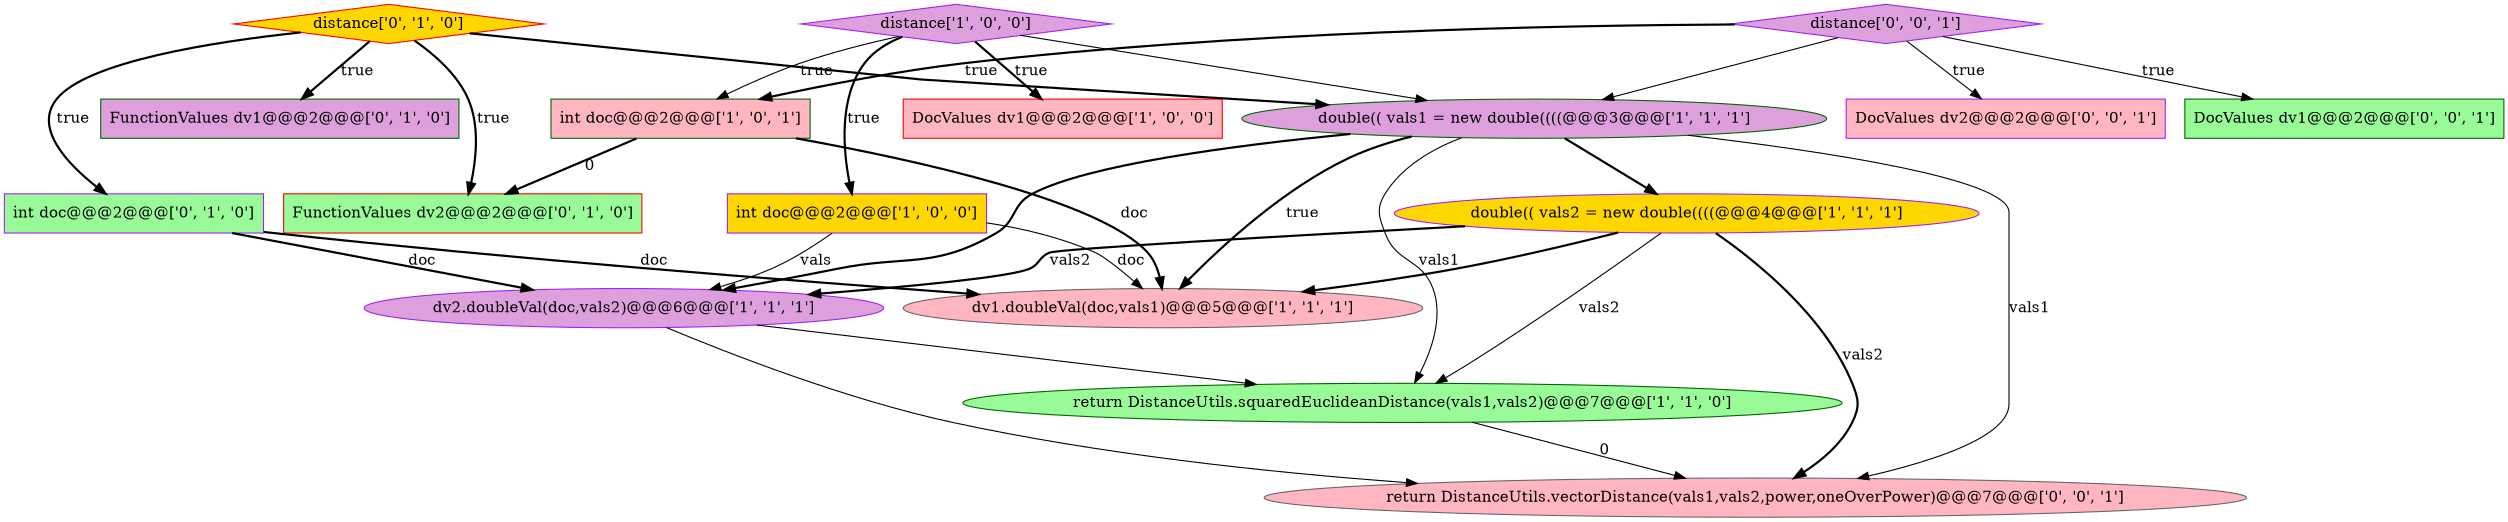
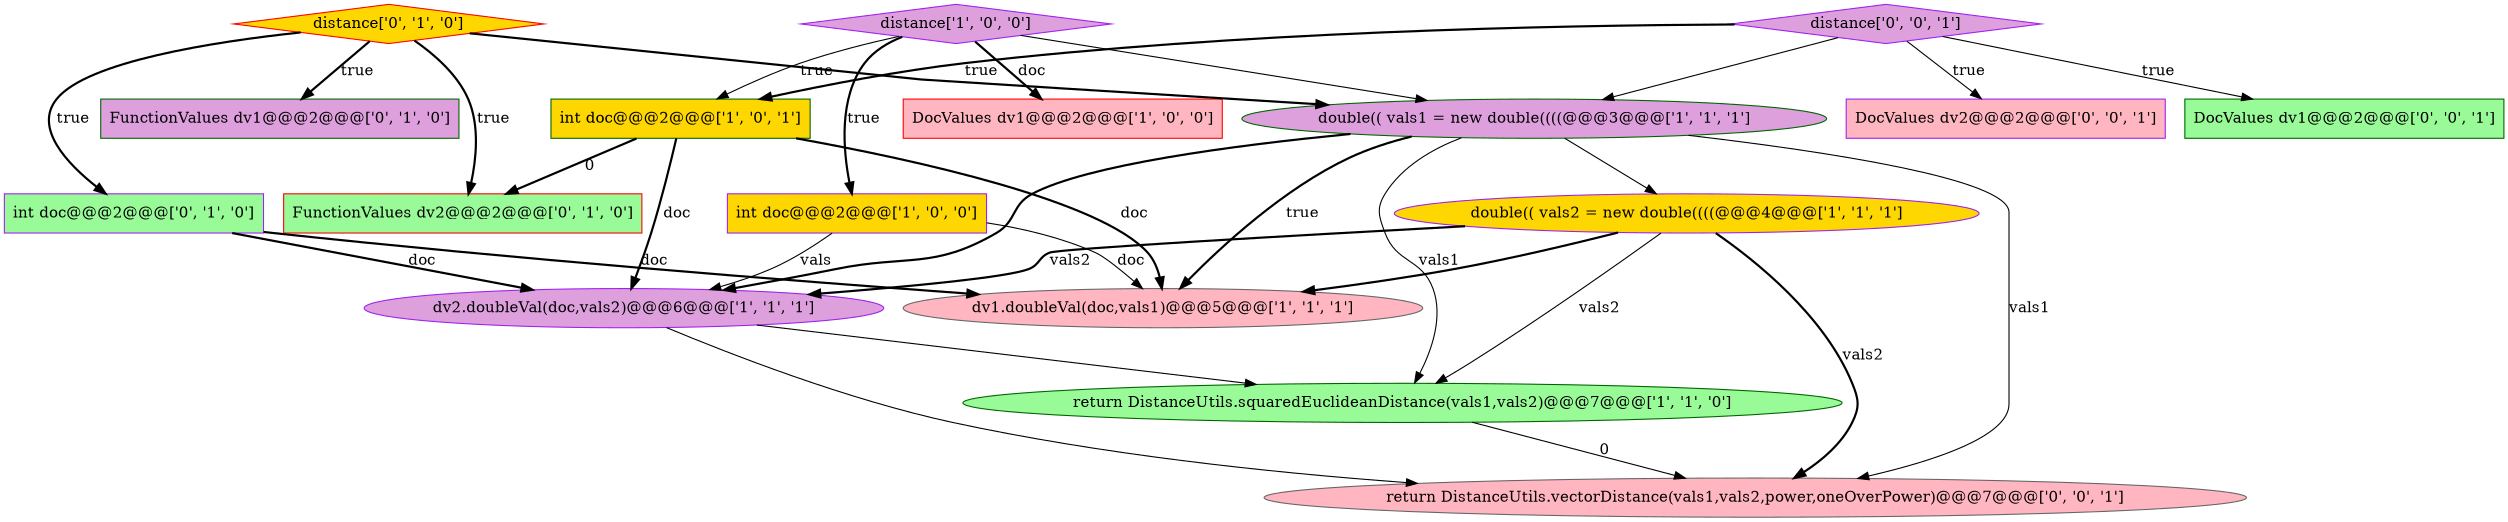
(1032, 71) -> (1032, 71)
(681, 119) -> (681, 119)
(1606, 163) -> (1606, 163)
none -> (658, 209)
